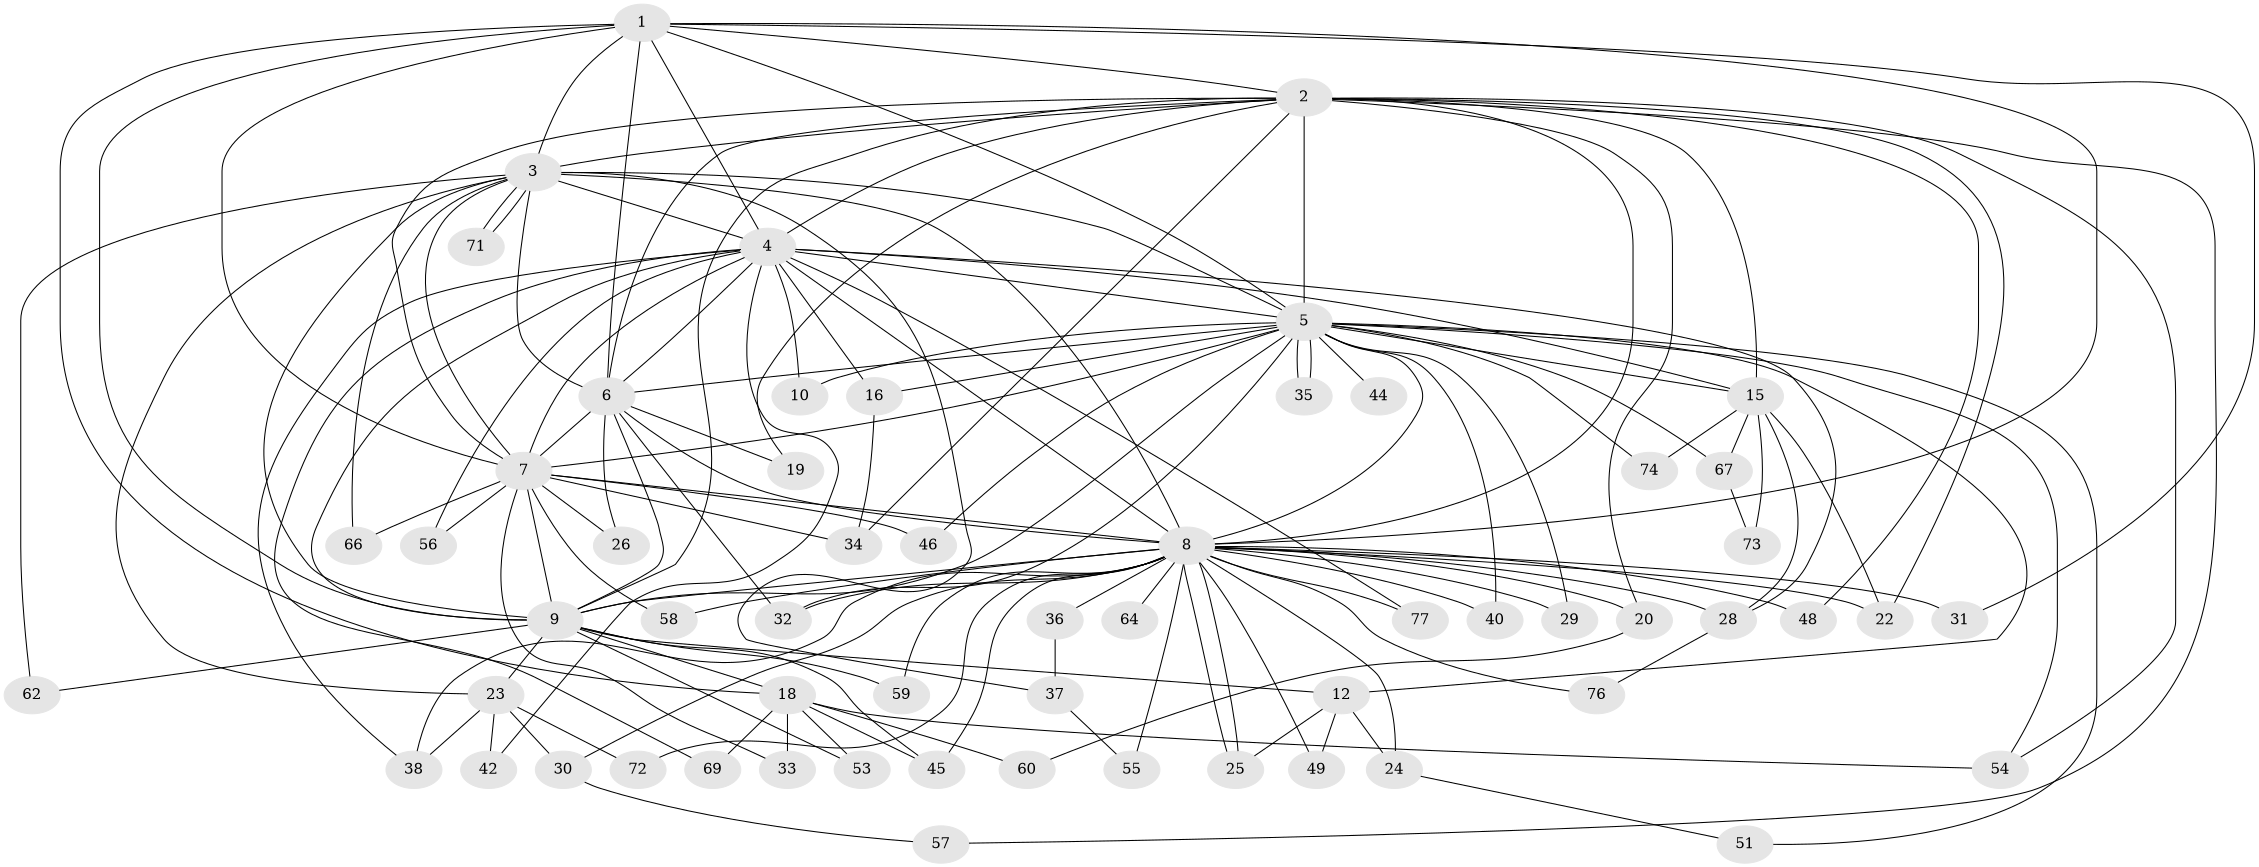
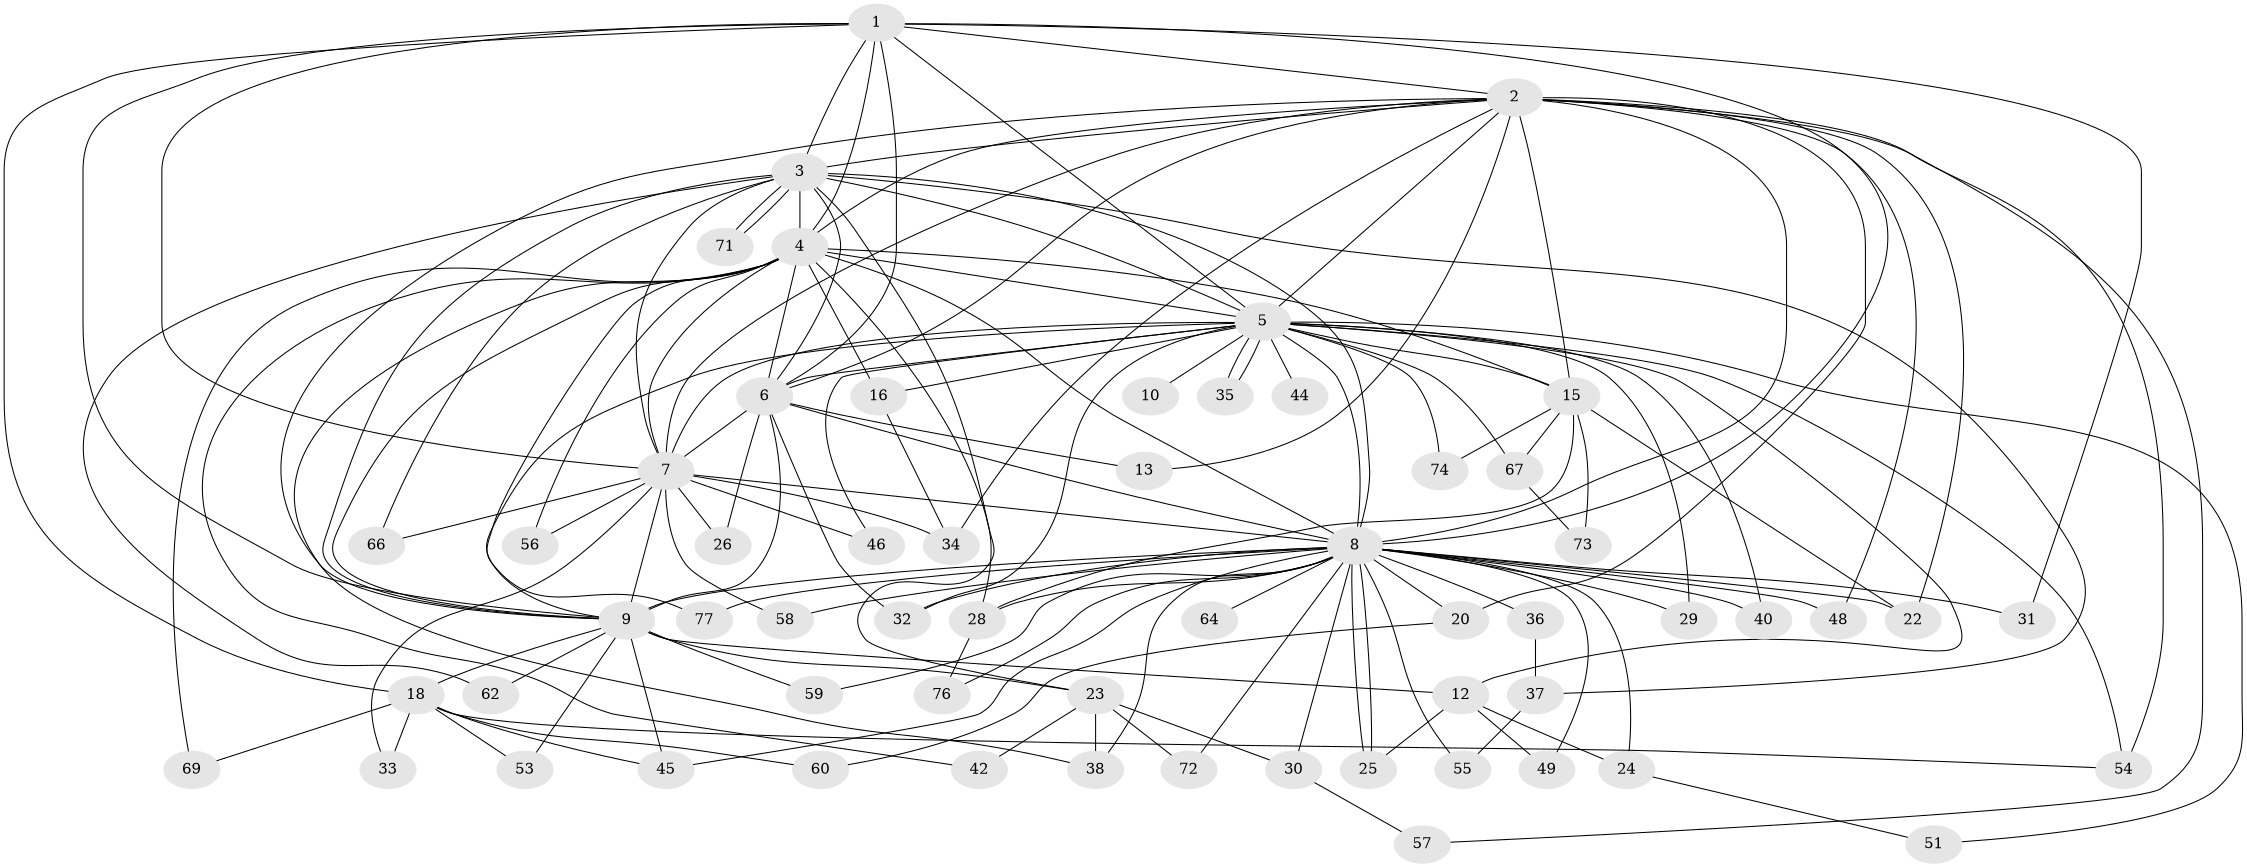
(792, 320) -> none
(796, 471) -> (1144, 471)
